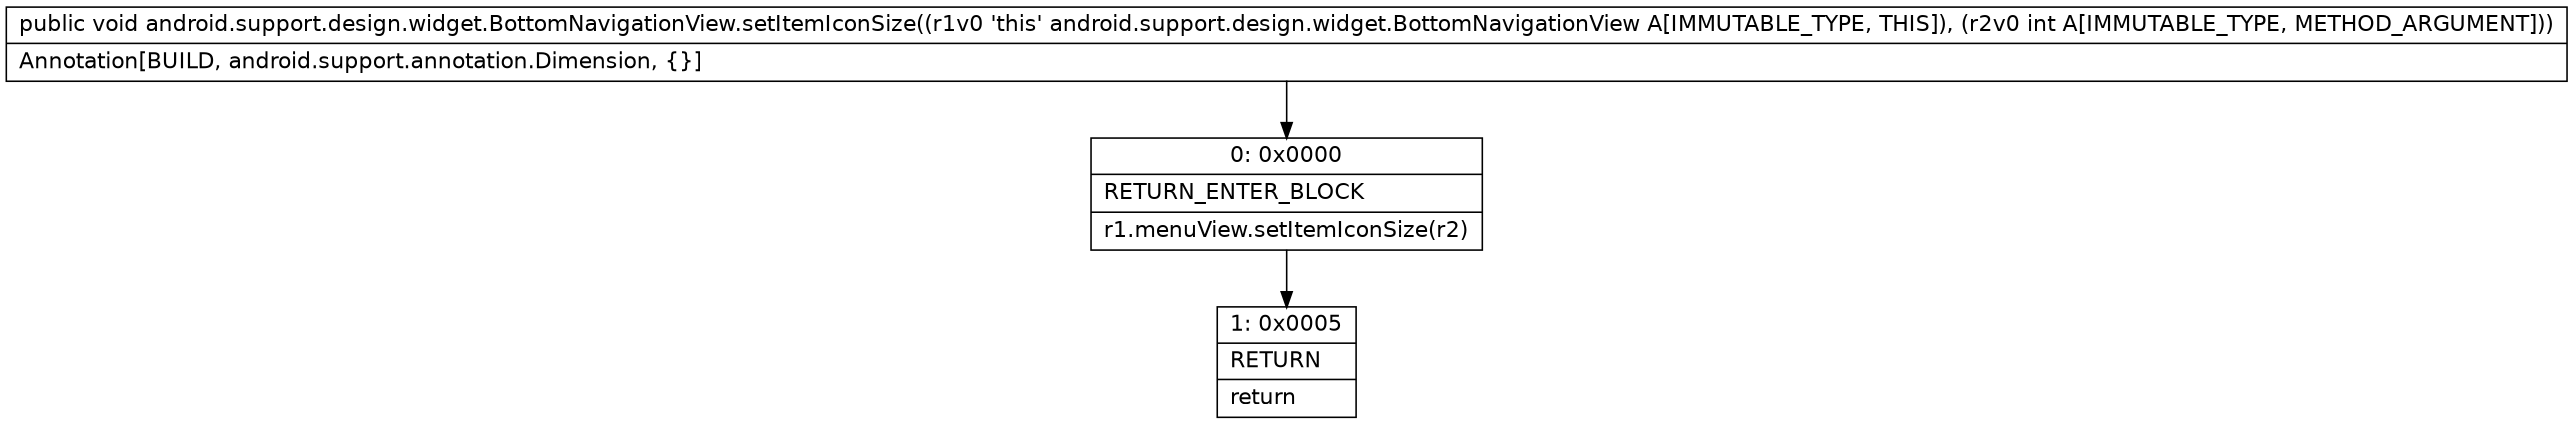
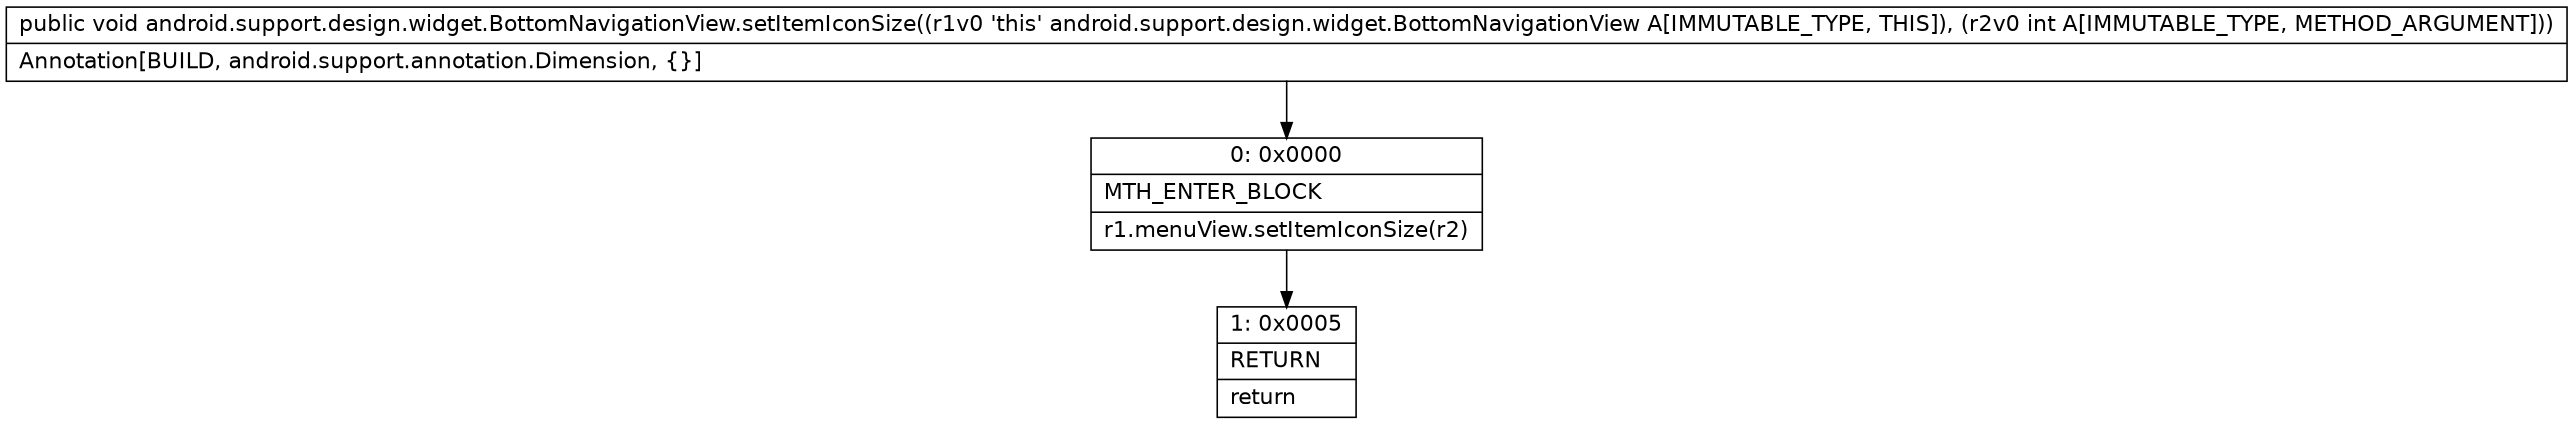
(1235, 192) -> (1213, 192)
